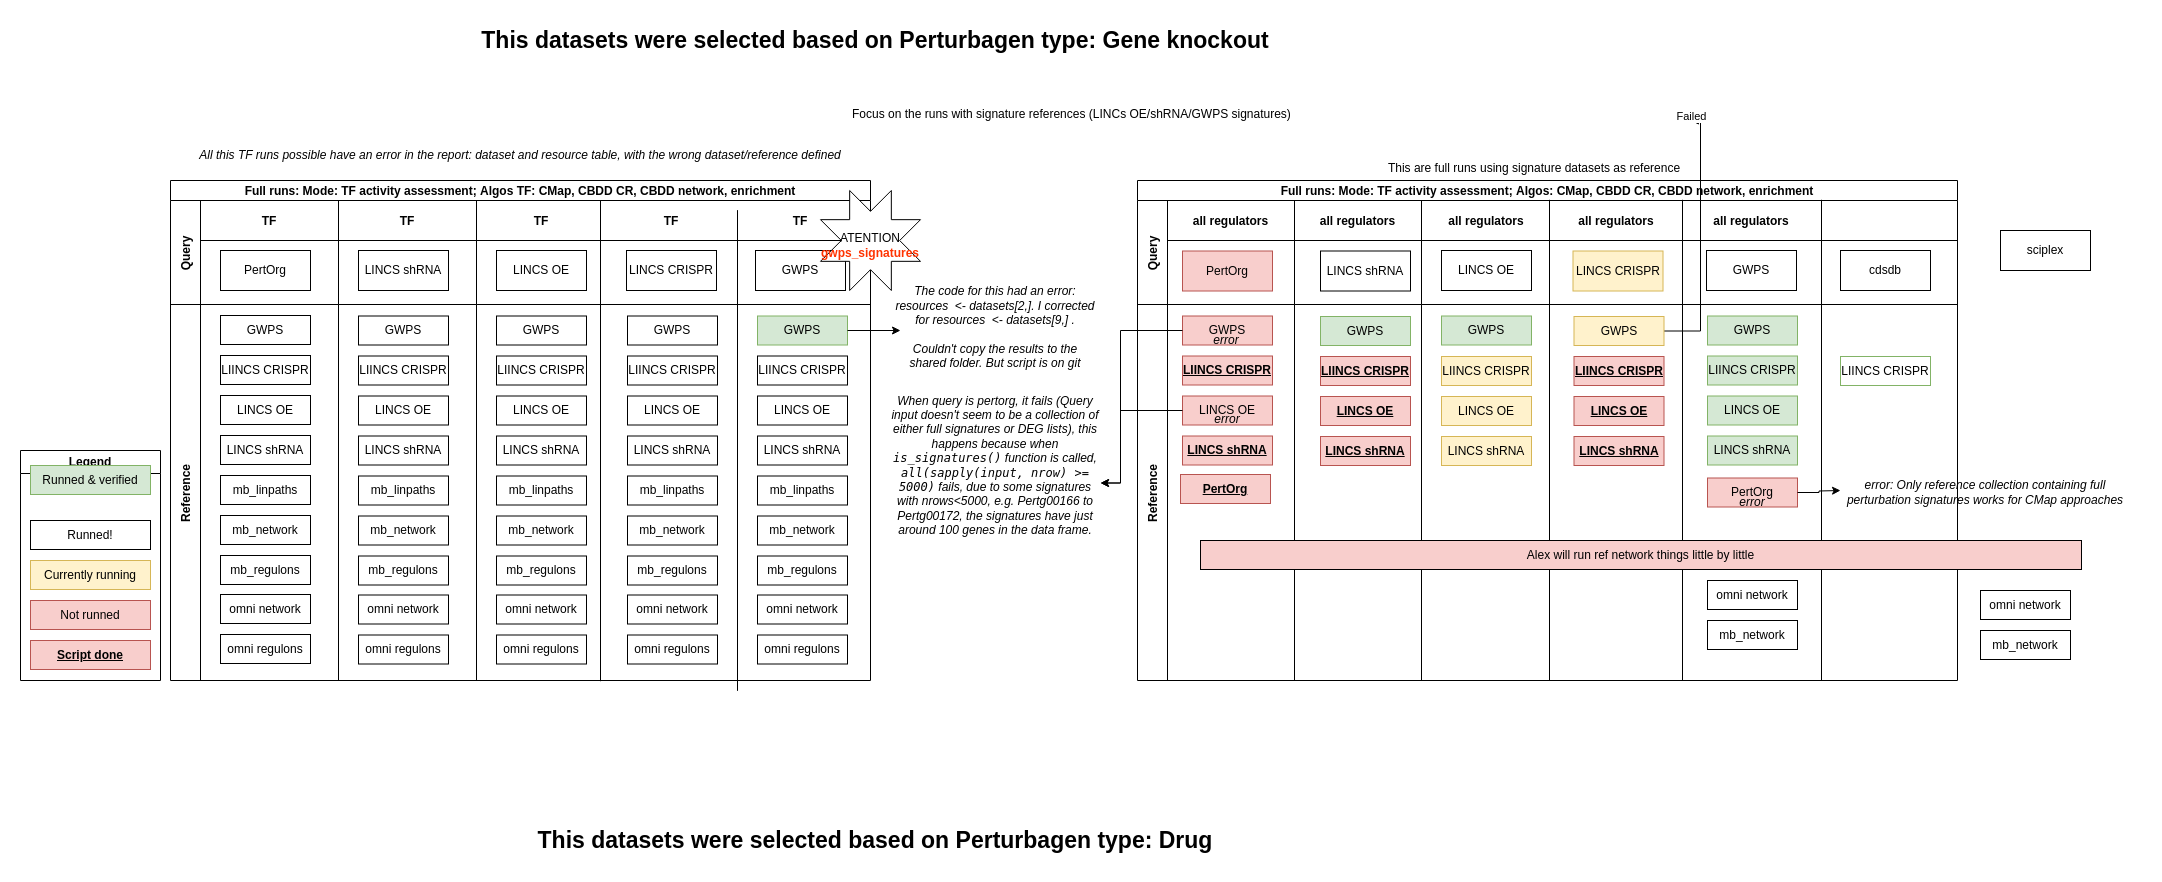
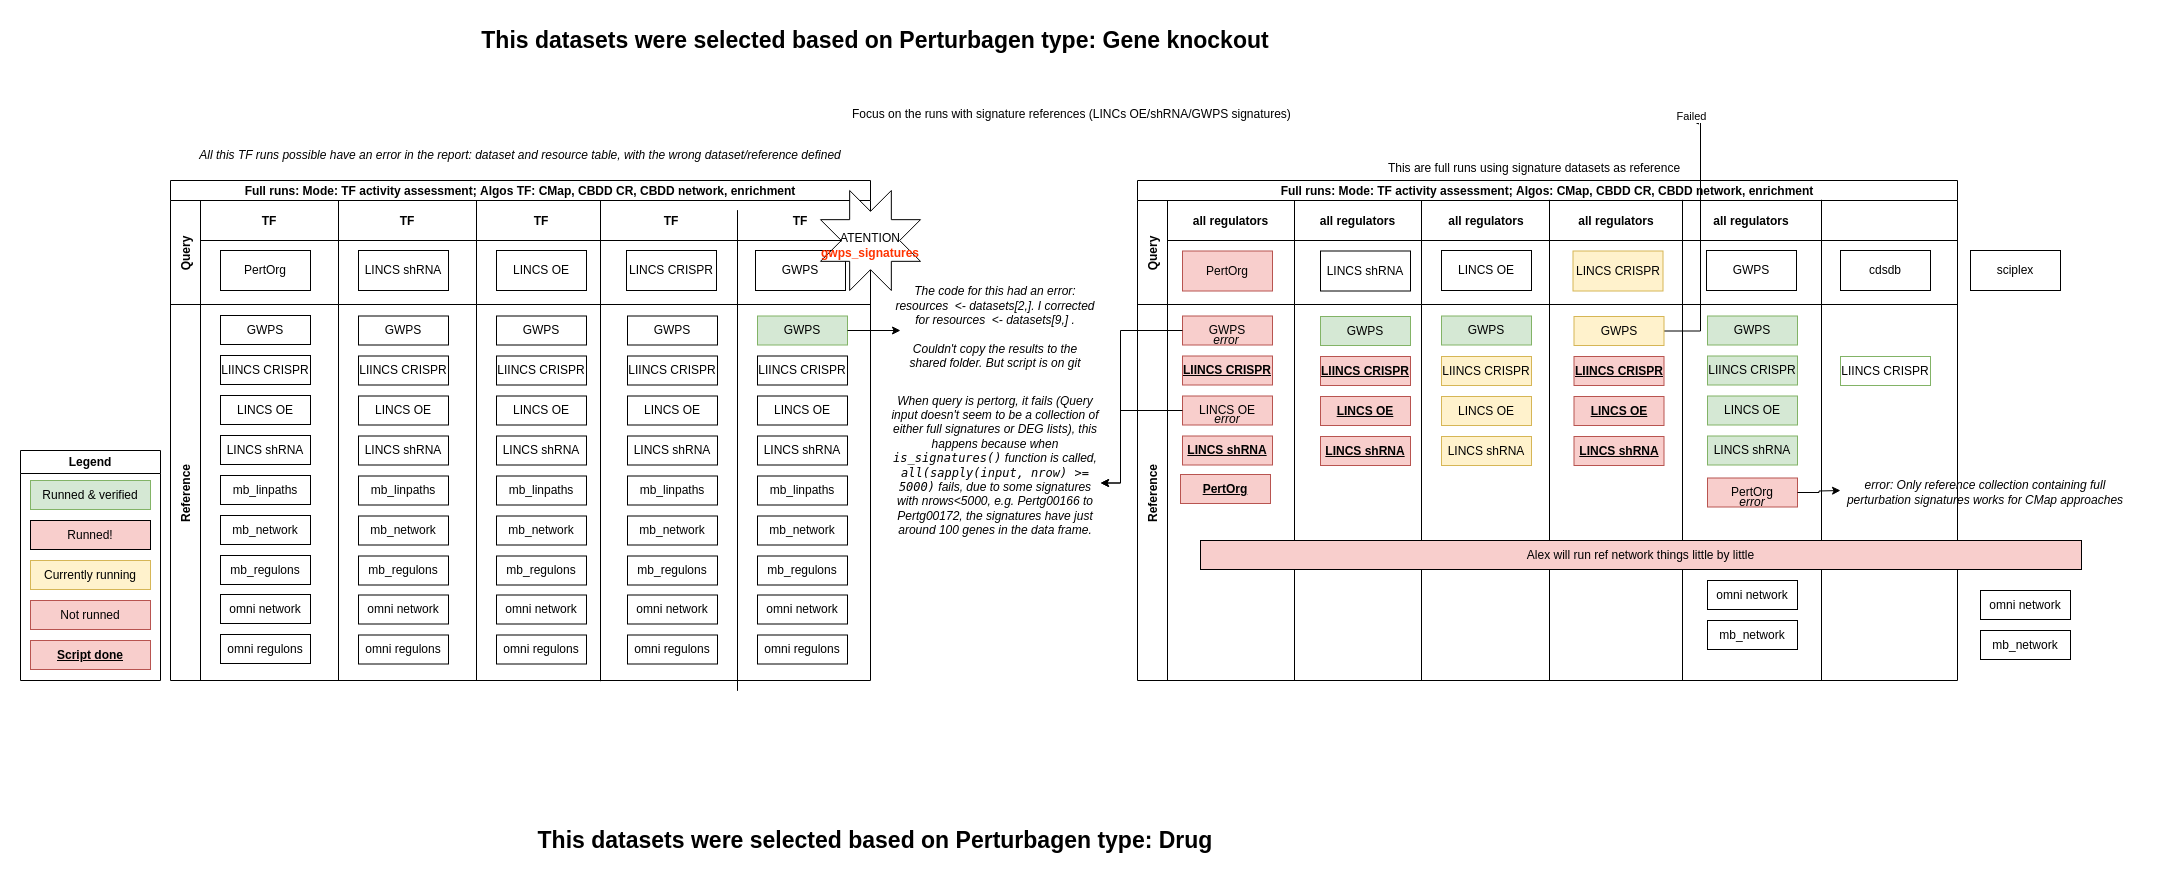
(2046, 251) -> (2016, 271)
(91, 480) -> (91, 495)
(91, 535) -> (91, 535)
